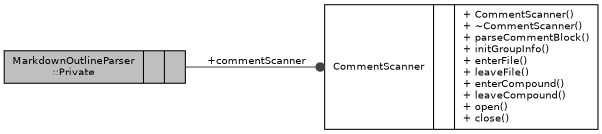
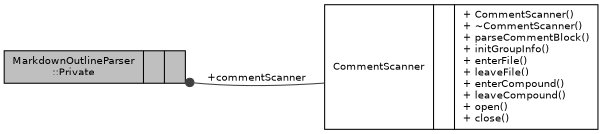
(251, 67) -> (259, 86)
